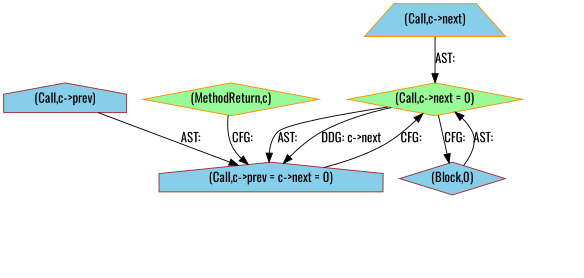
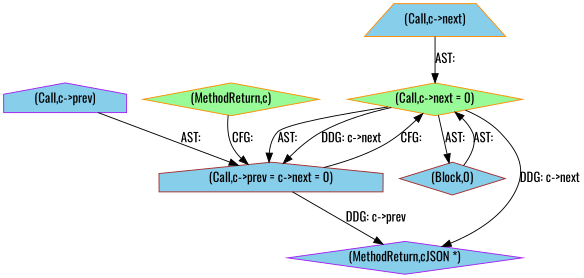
(65, 99) -> (65, 99)
(456, 139) -> (456, 139)
none -> (405, 258)
